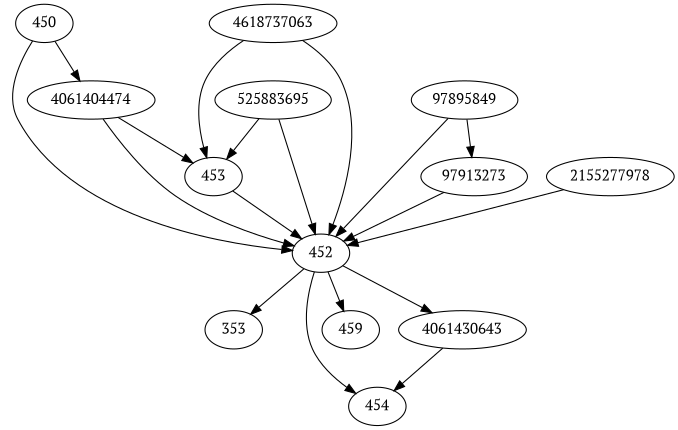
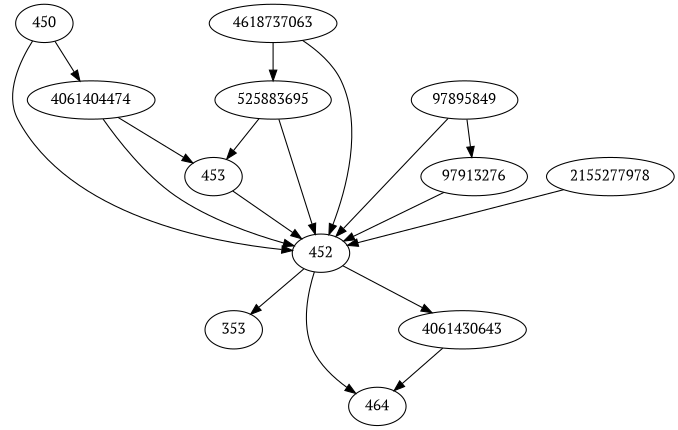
(203, 86) -> (273, 56)
(474, 177) -> (474, 177)
(351, 330) -> none
(377, 406) -> (377, 406)
